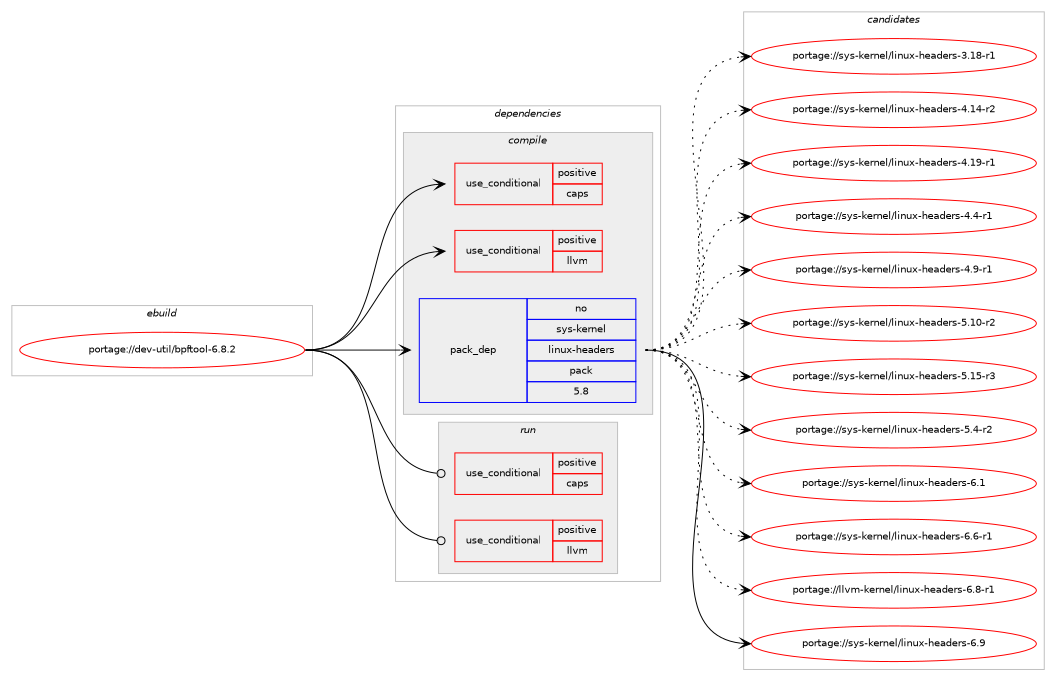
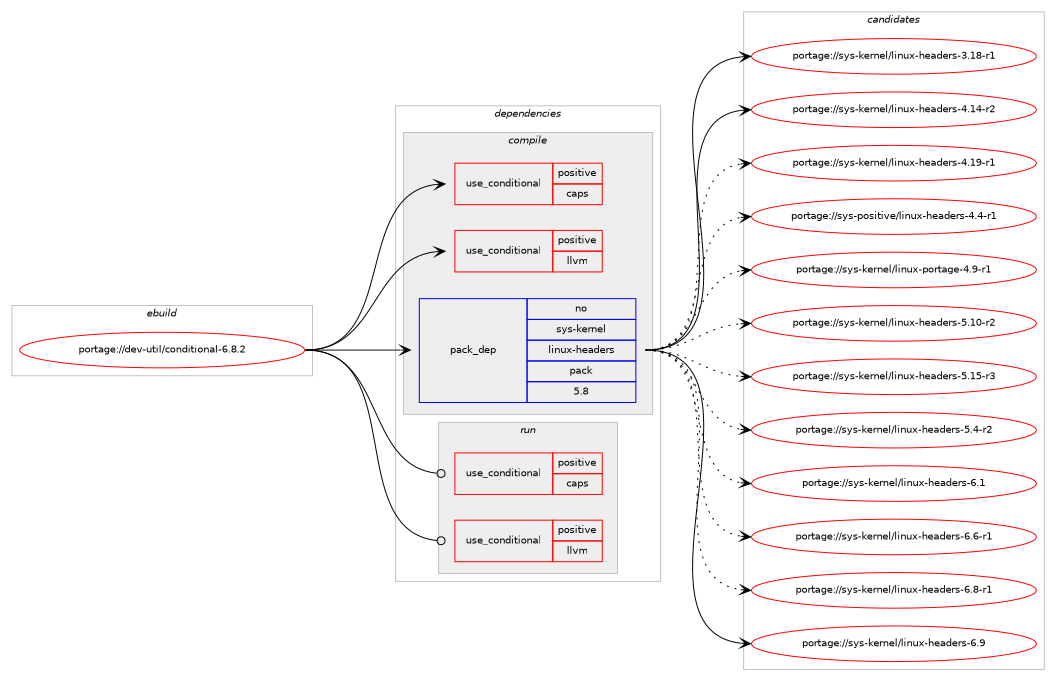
(693, 156) -> (693, 156)
(894, 217) -> (894, 217)
(698, 235) -> (698, 235)
(894, 270) -> (894, 270)
(162, 350) -> (162, 350)
(894, 590) -> (894, 590)
